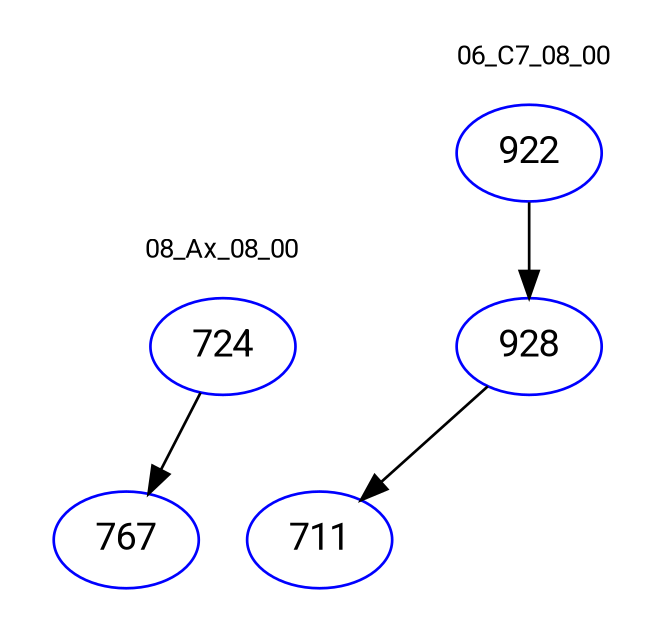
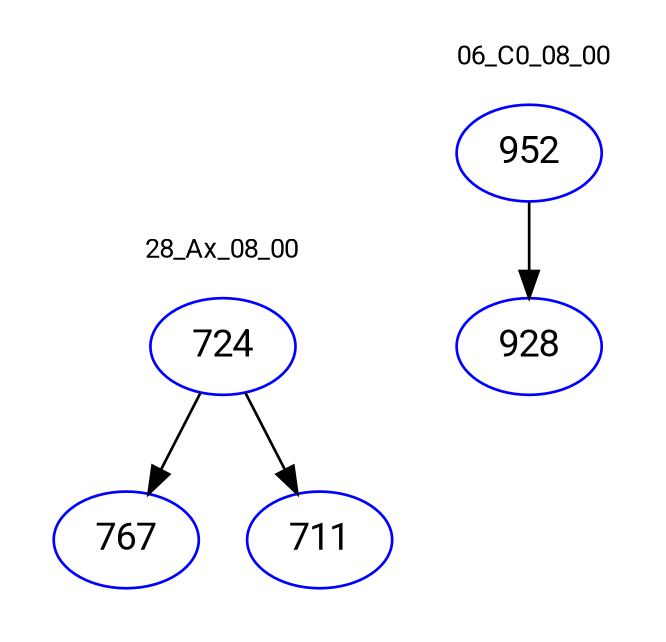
(535, 58) -> (535, 58)
(529, 153) -> (529, 153)
(223, 251) -> (223, 251)
(434, 434) -> (265, 431)
